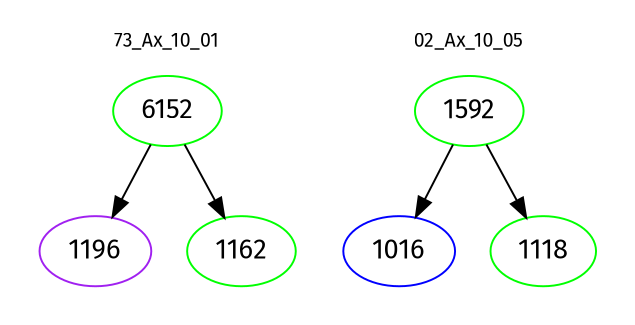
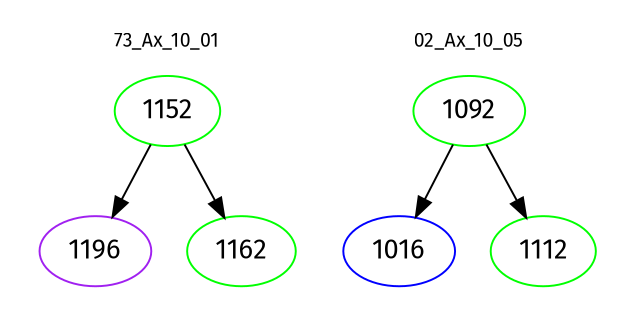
(167, 111) -> (167, 111)
(469, 111) -> (469, 111)
(543, 251) -> (543, 251)
